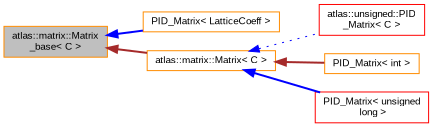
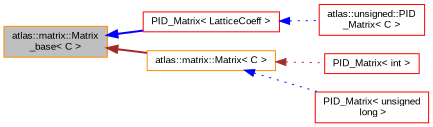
(211, 22) -> (211, 22)
(289, 41) -> (304, 21)
(305, 62) -> (305, 62)
(372, 64) -> (372, 64)
(287, 83) -> (287, 83)
